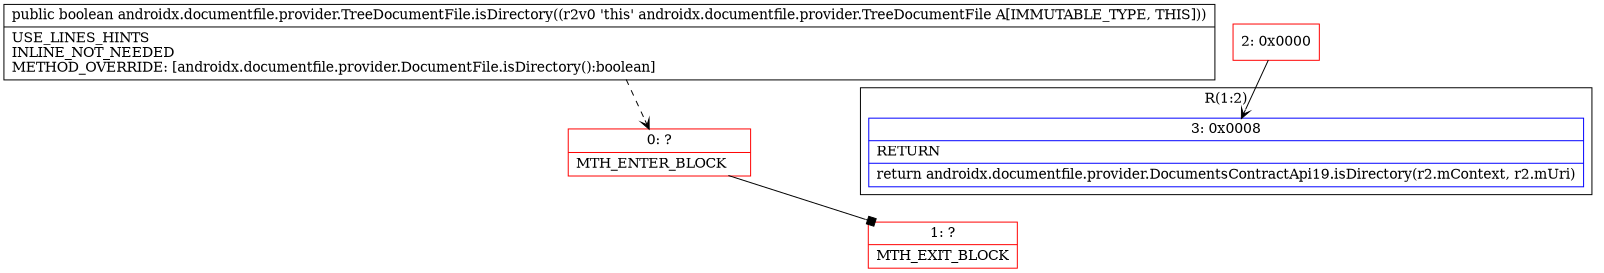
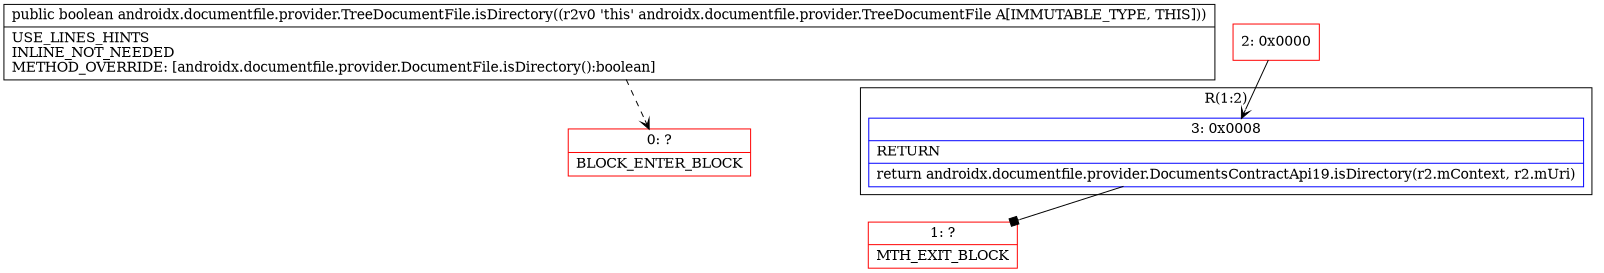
(652, 164) -> (659, 164)
(797, 197) -> (1072, 203)
